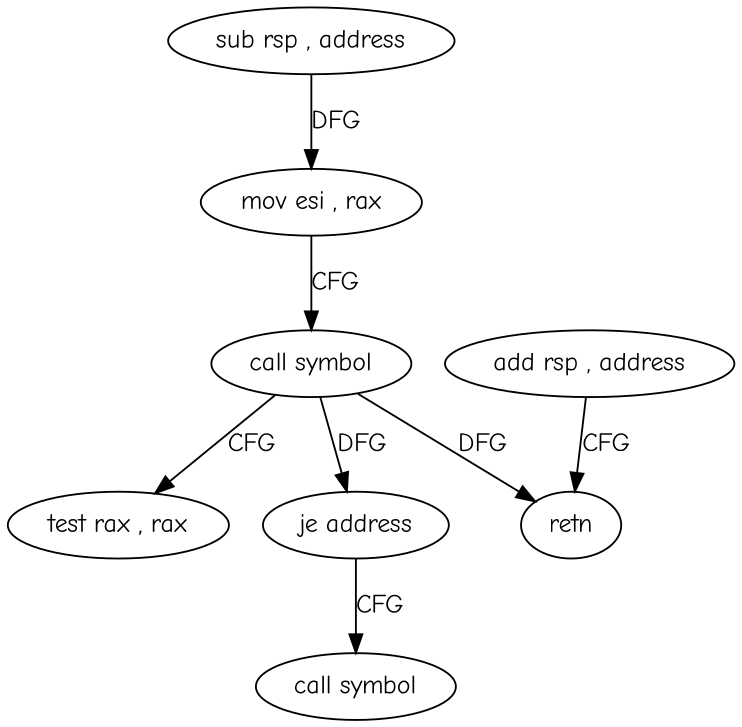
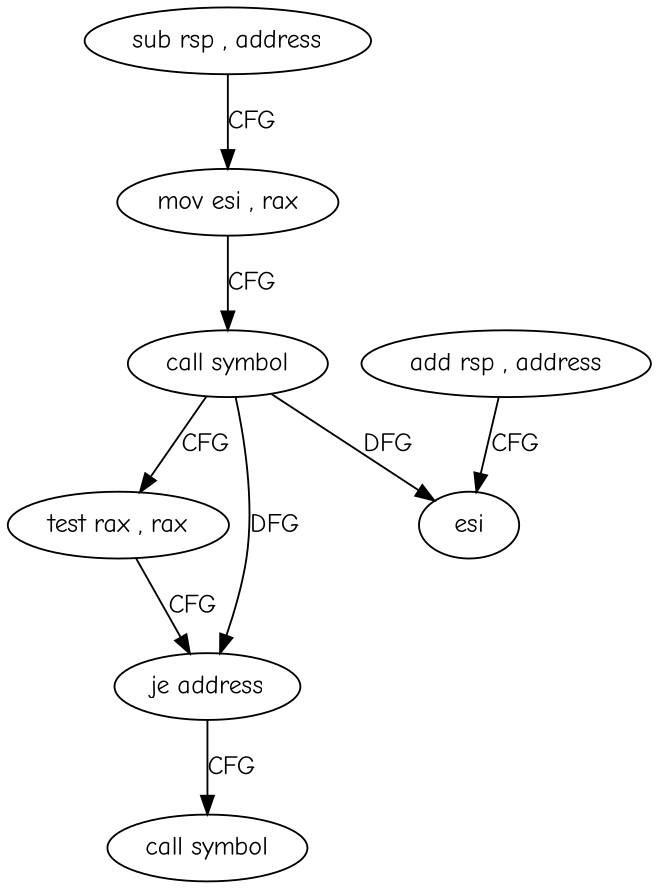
(336, 122) -> (252, 122)
(571, 525) -> (469, 525)
none -> (158, 598)
